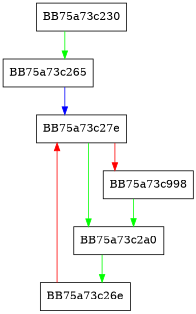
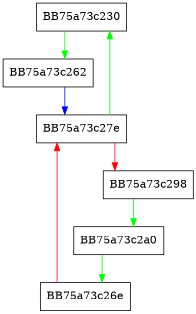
(48, 73) -> (48, 73)
(89, 181) -> (110, 77)
(148, 185) -> (148, 185)
